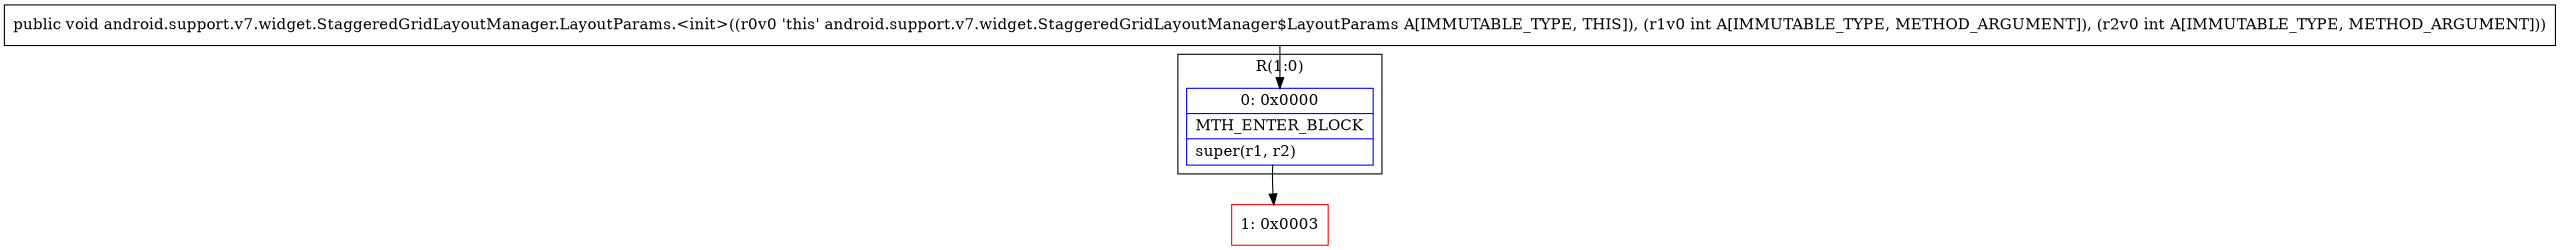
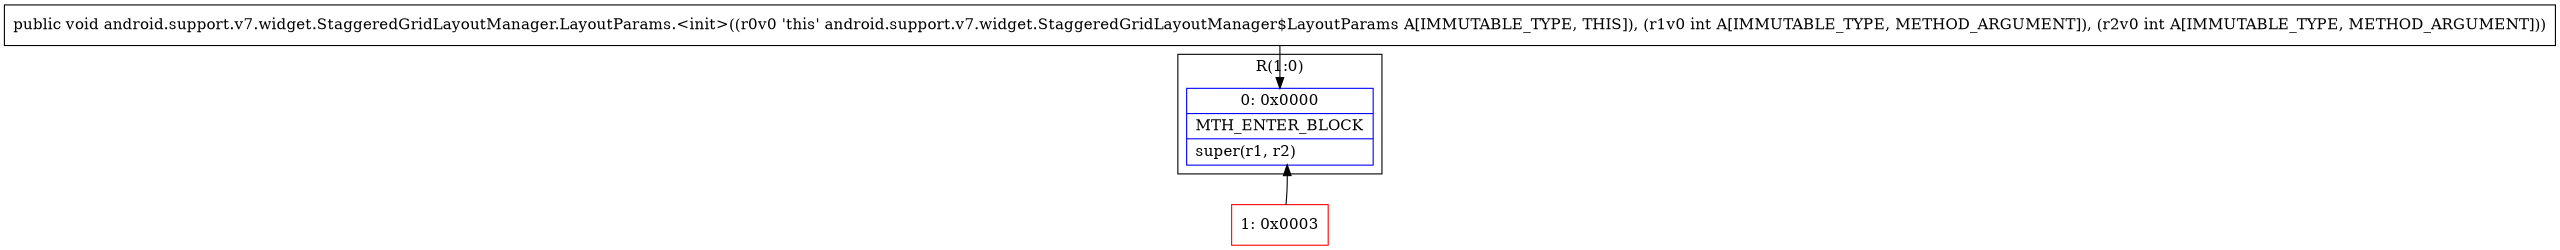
(1273, 181) -> (1287, 190)
